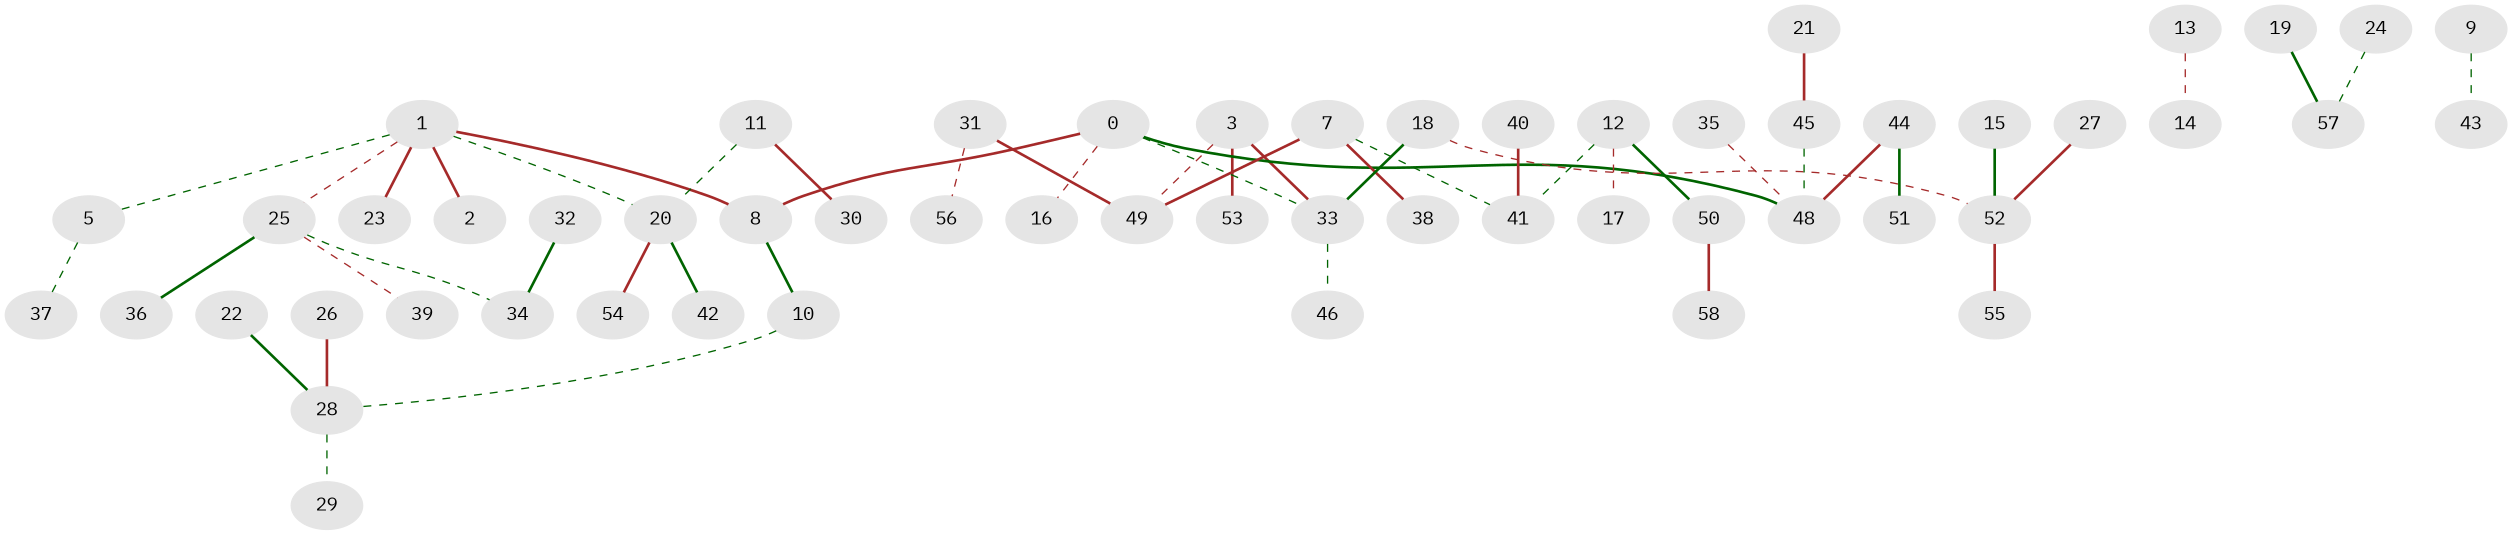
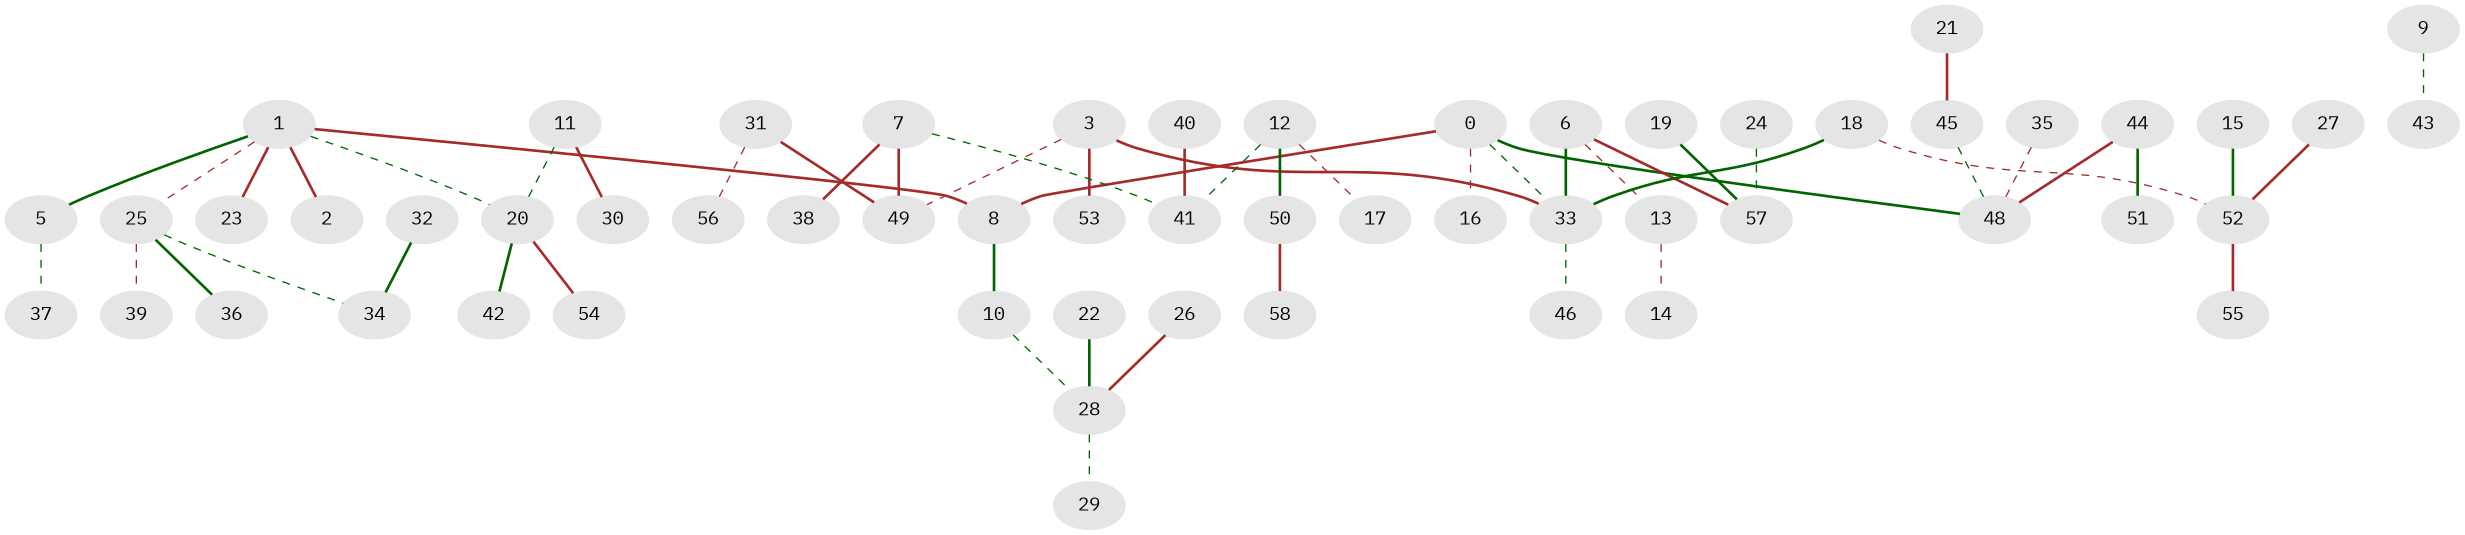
none -> (1566, 124)
(256, 172) -> (158, 169)
